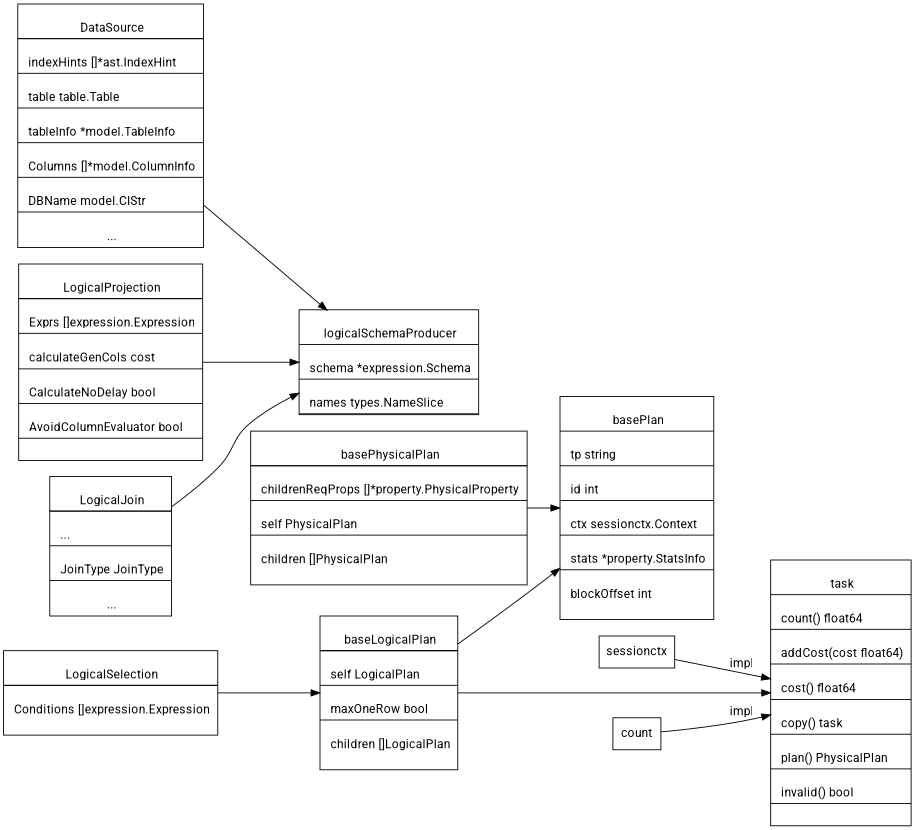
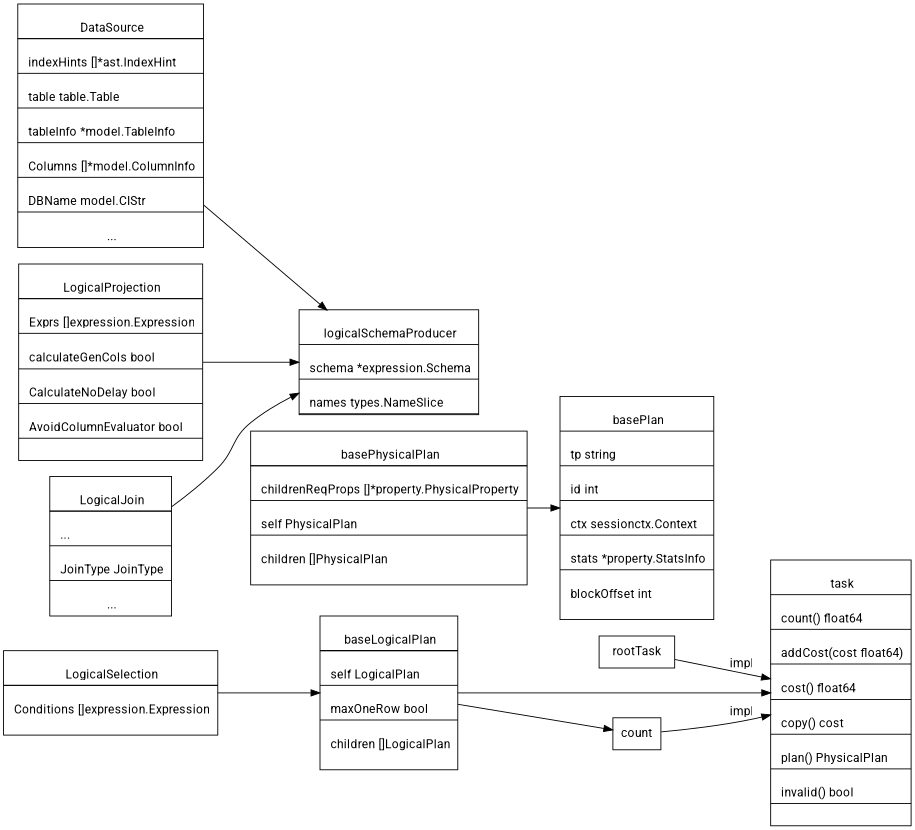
(91, 358) -> (91, 358)
(506, 609) -> (531, 716)
(637, 652) -> (637, 652)
(810, 724) -> (811, 724)
